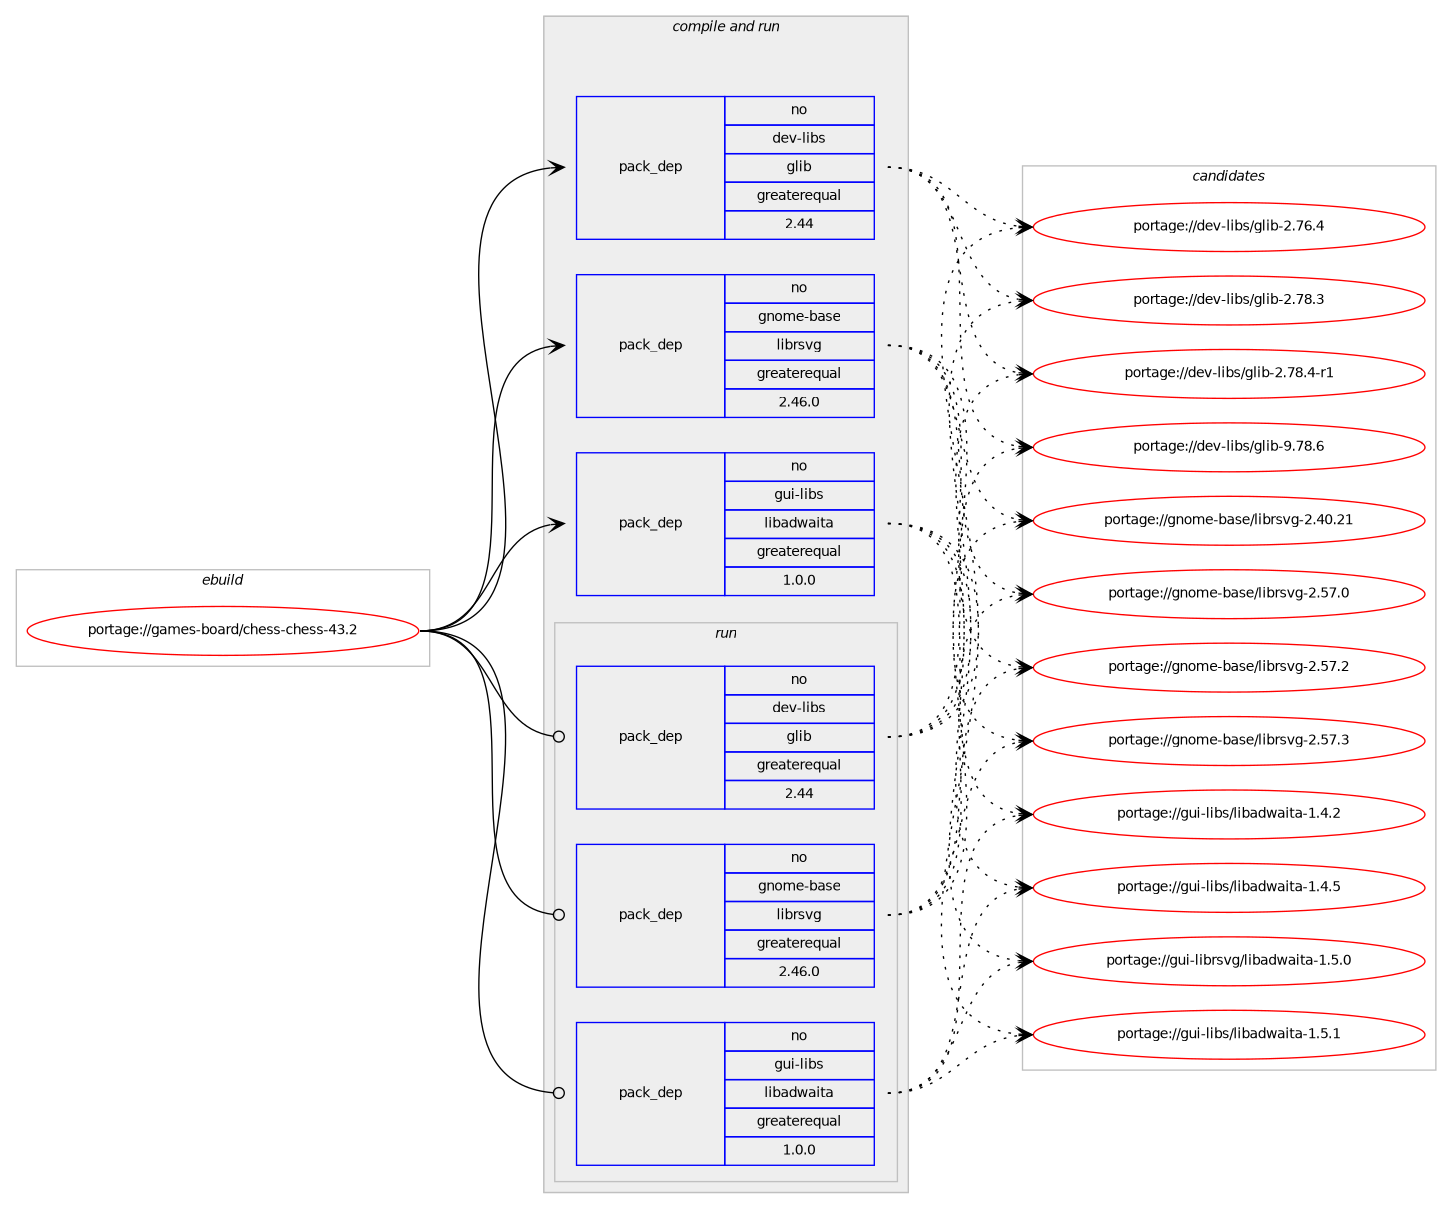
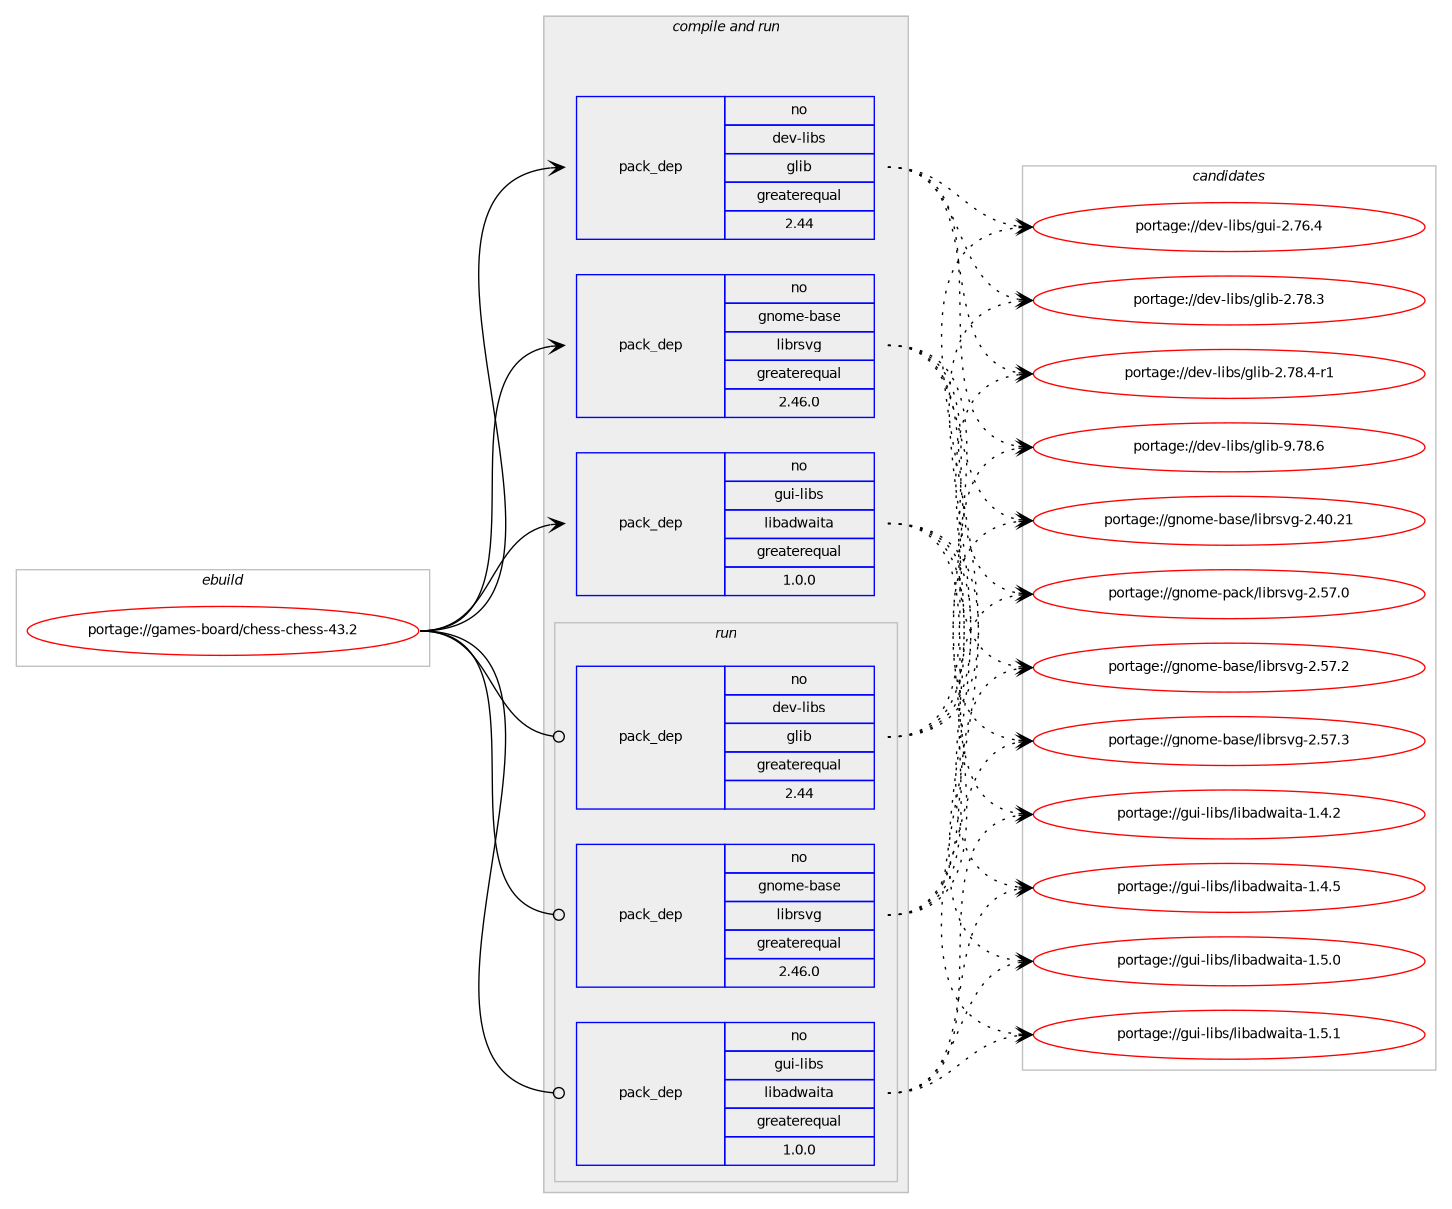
(1229, 227) -> (1229, 227)
(1229, 594) -> (1229, 594)
(1229, 961) -> (1229, 961)
